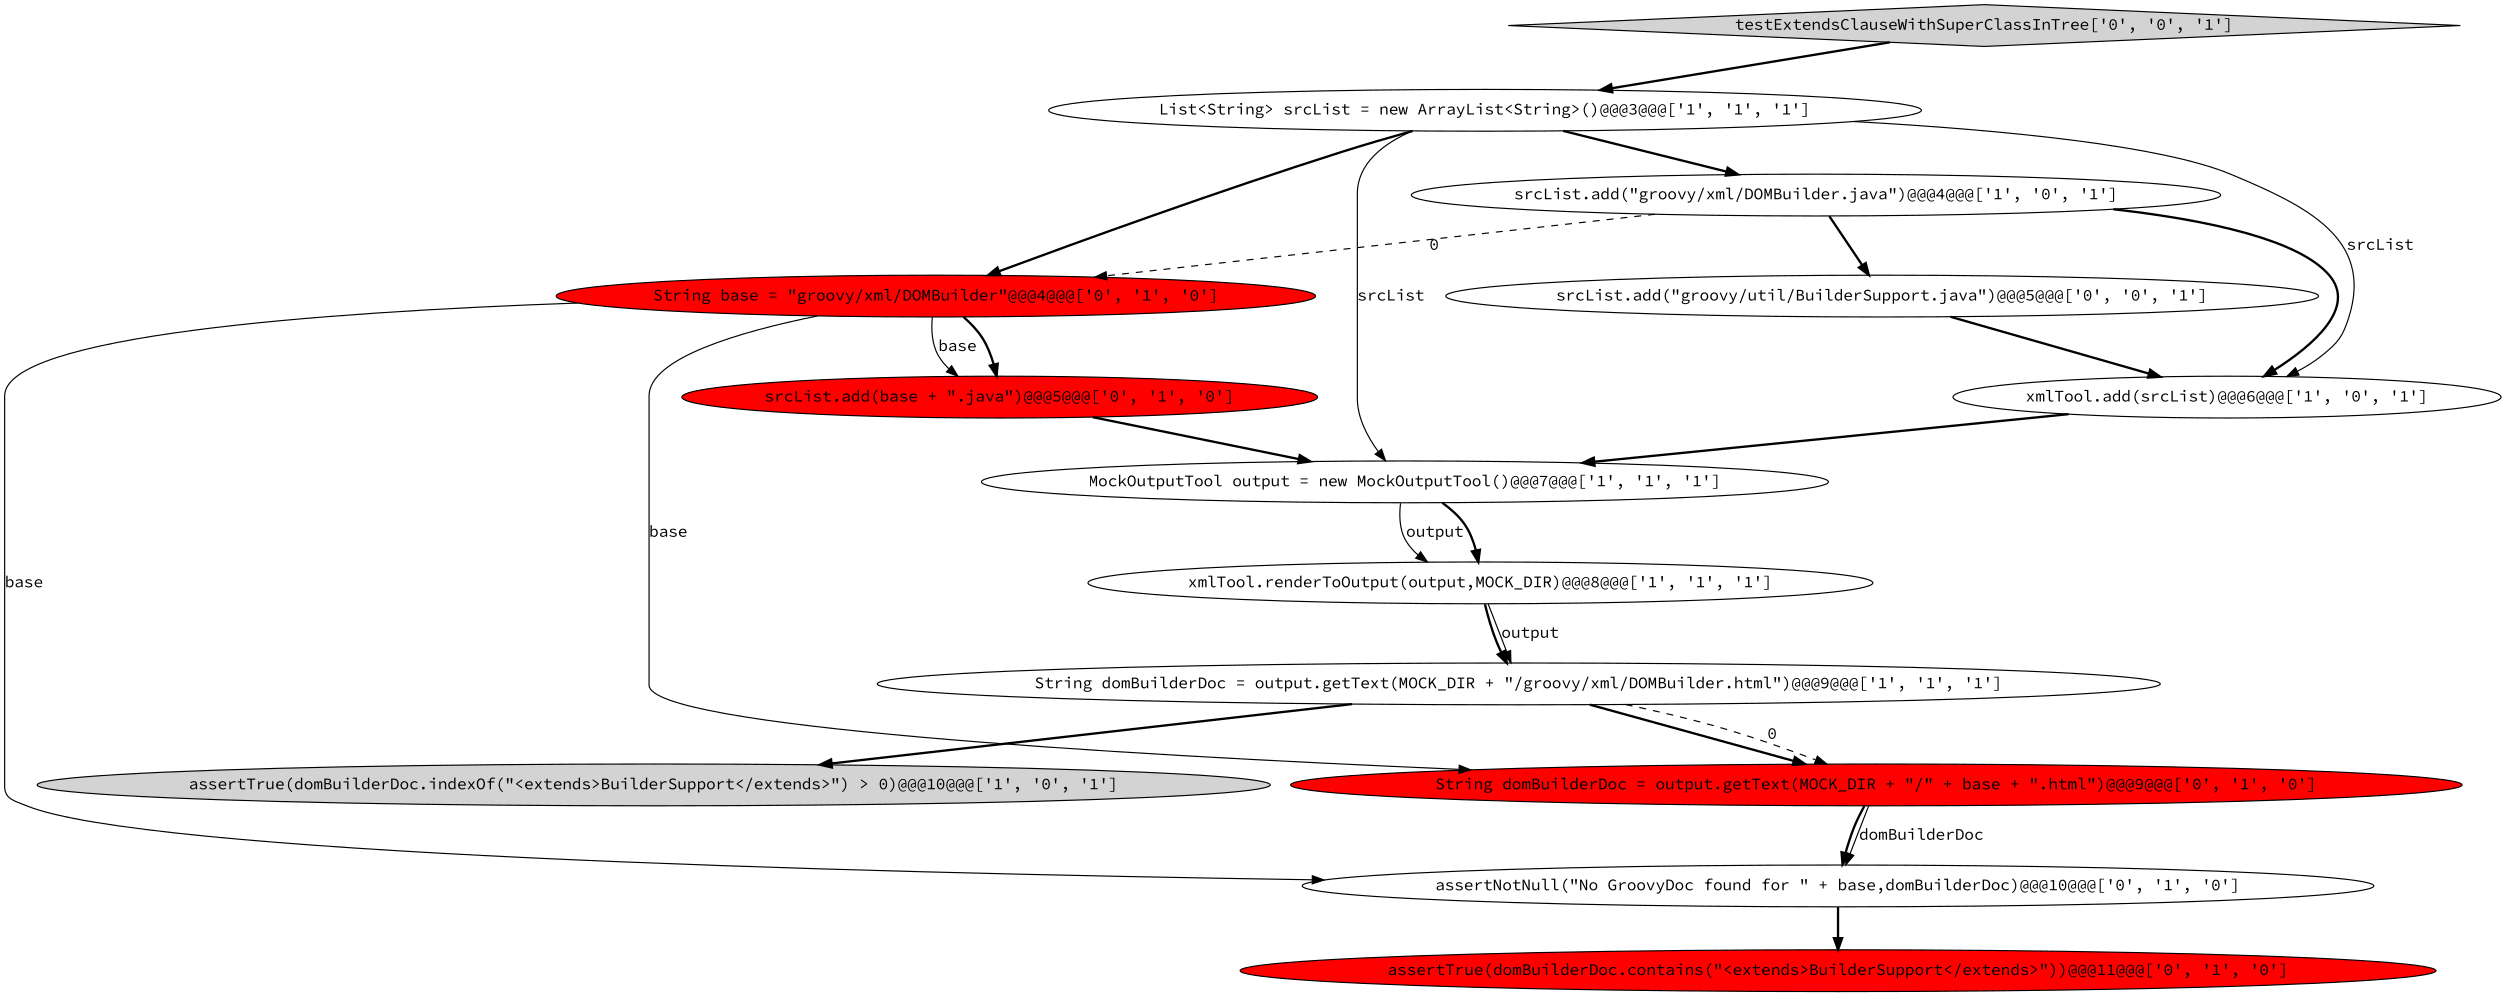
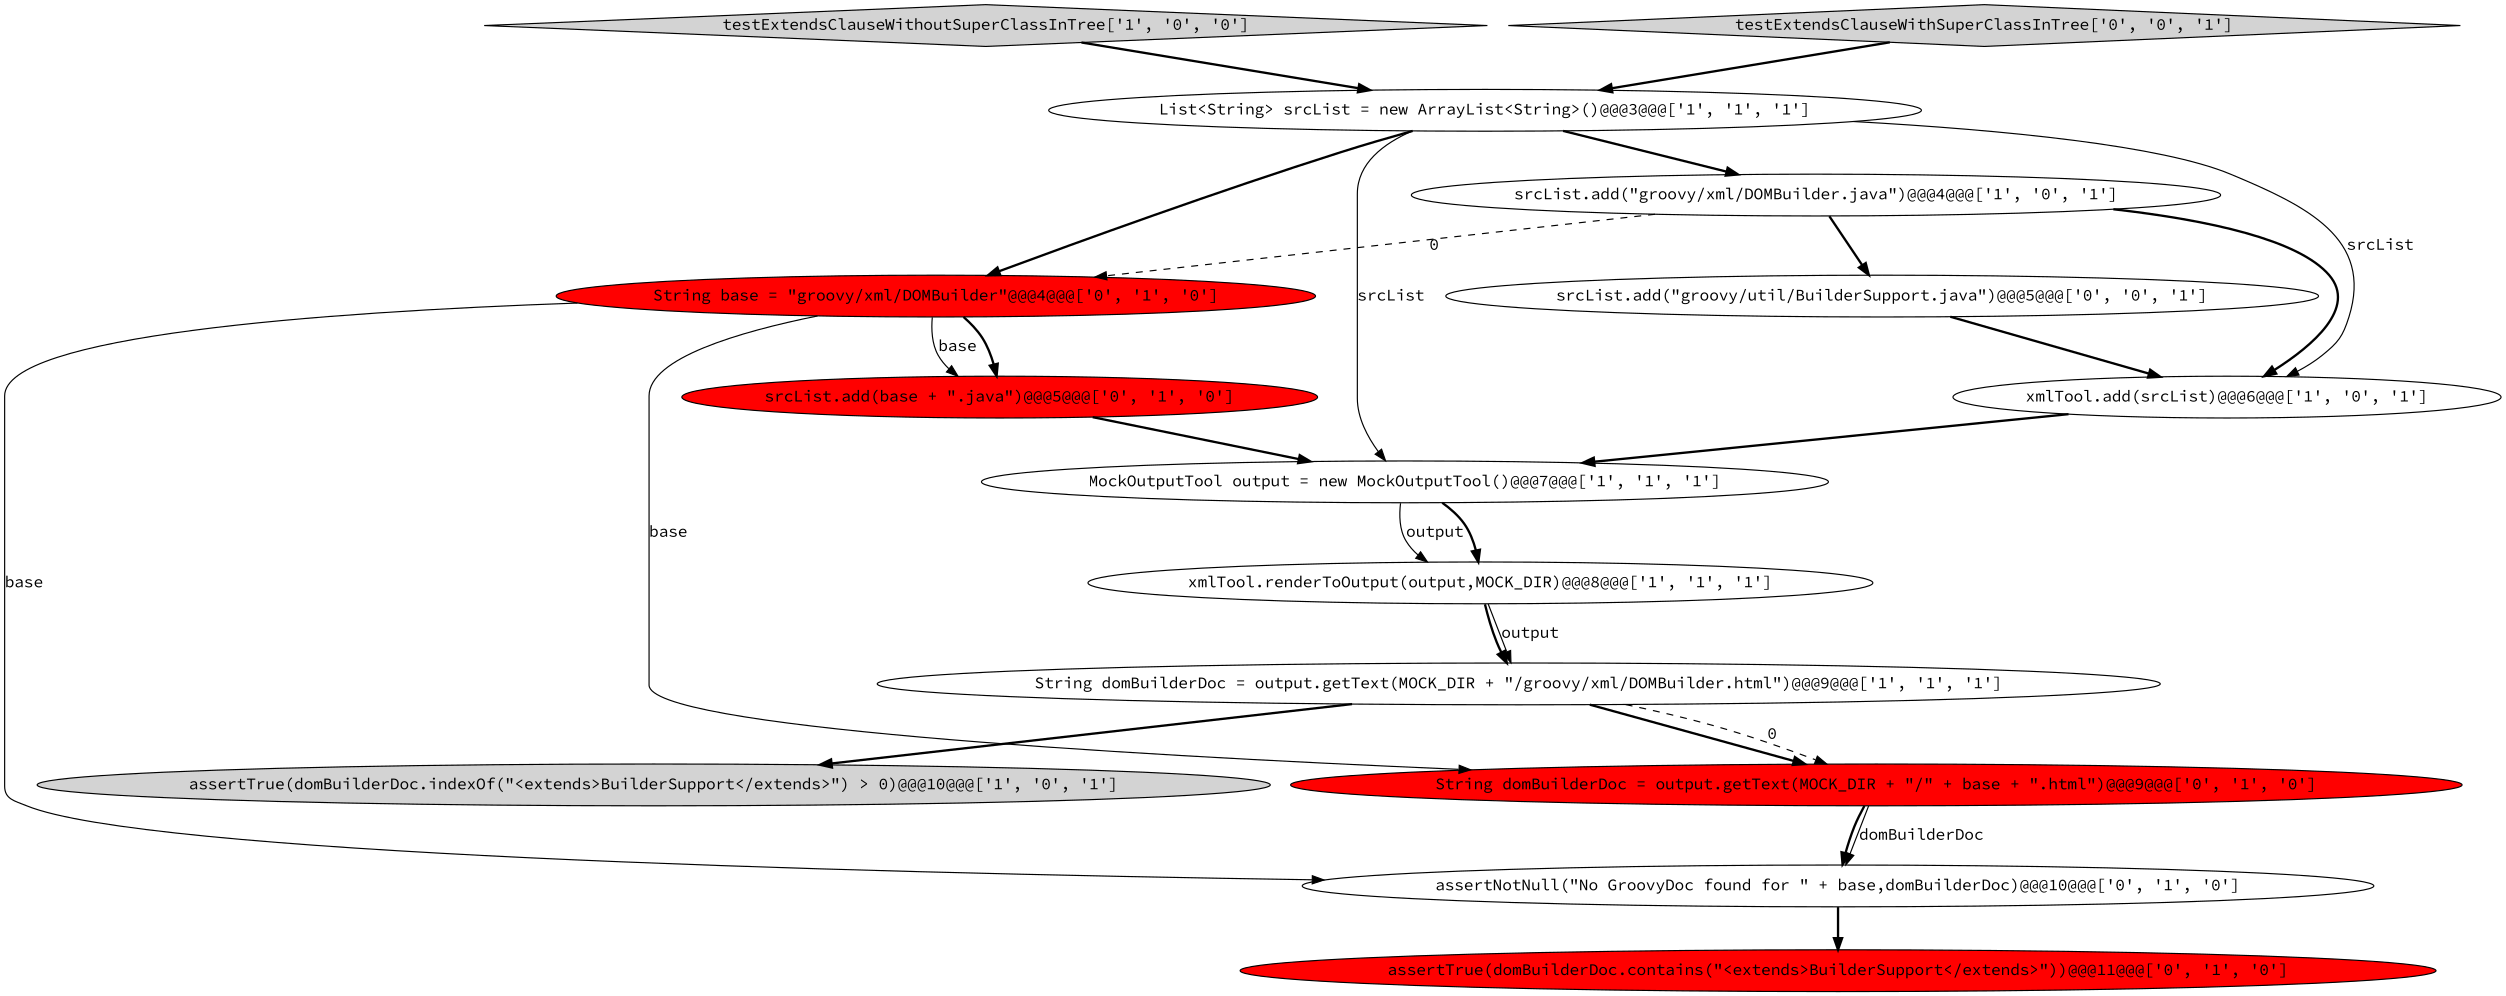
none -> (986, 26)
